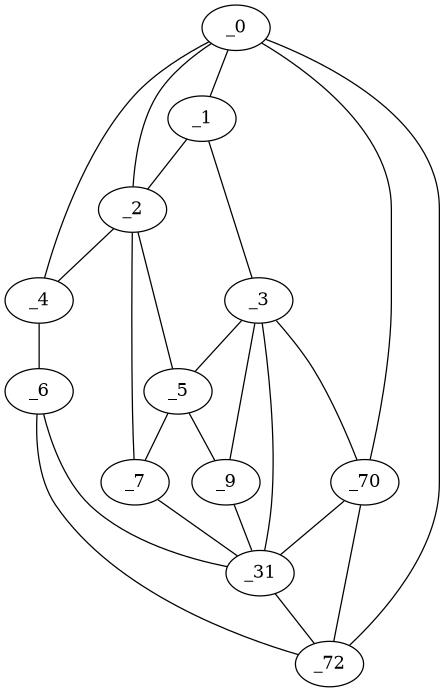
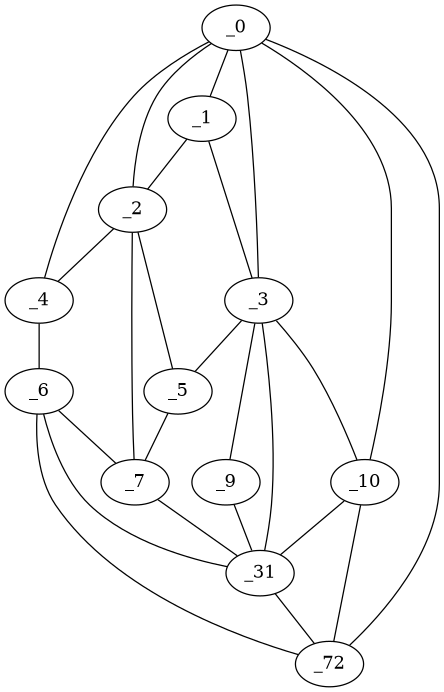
none -> (253, 164)
none -> (87, 437)
(202, 437) -> none
(365, 482) -> (365, 482)
